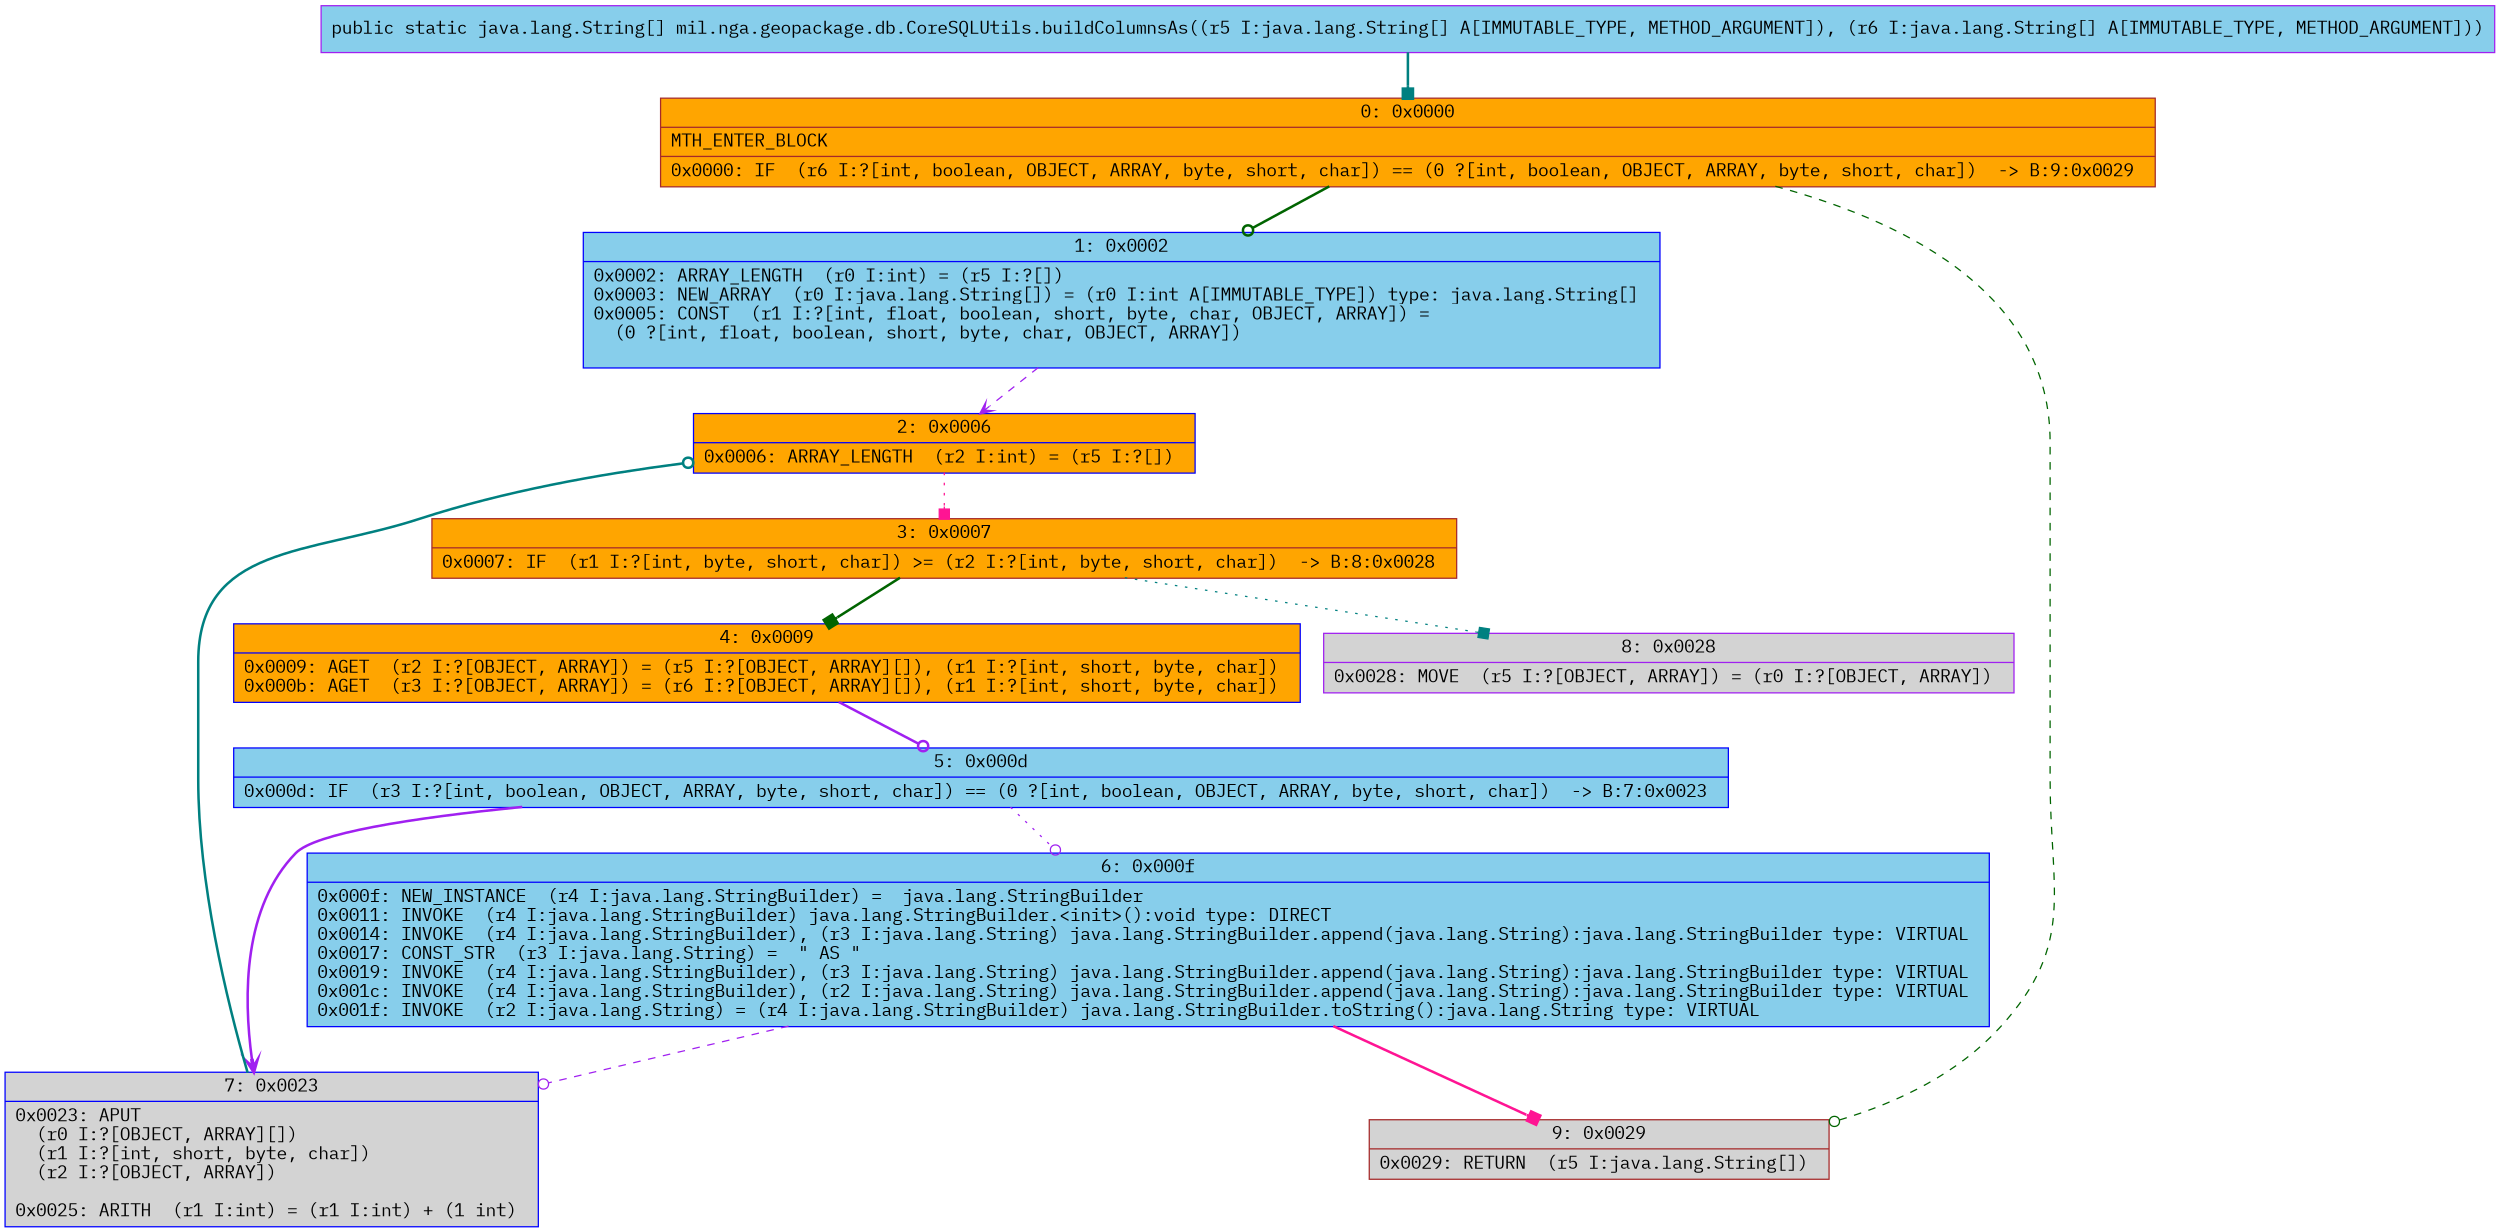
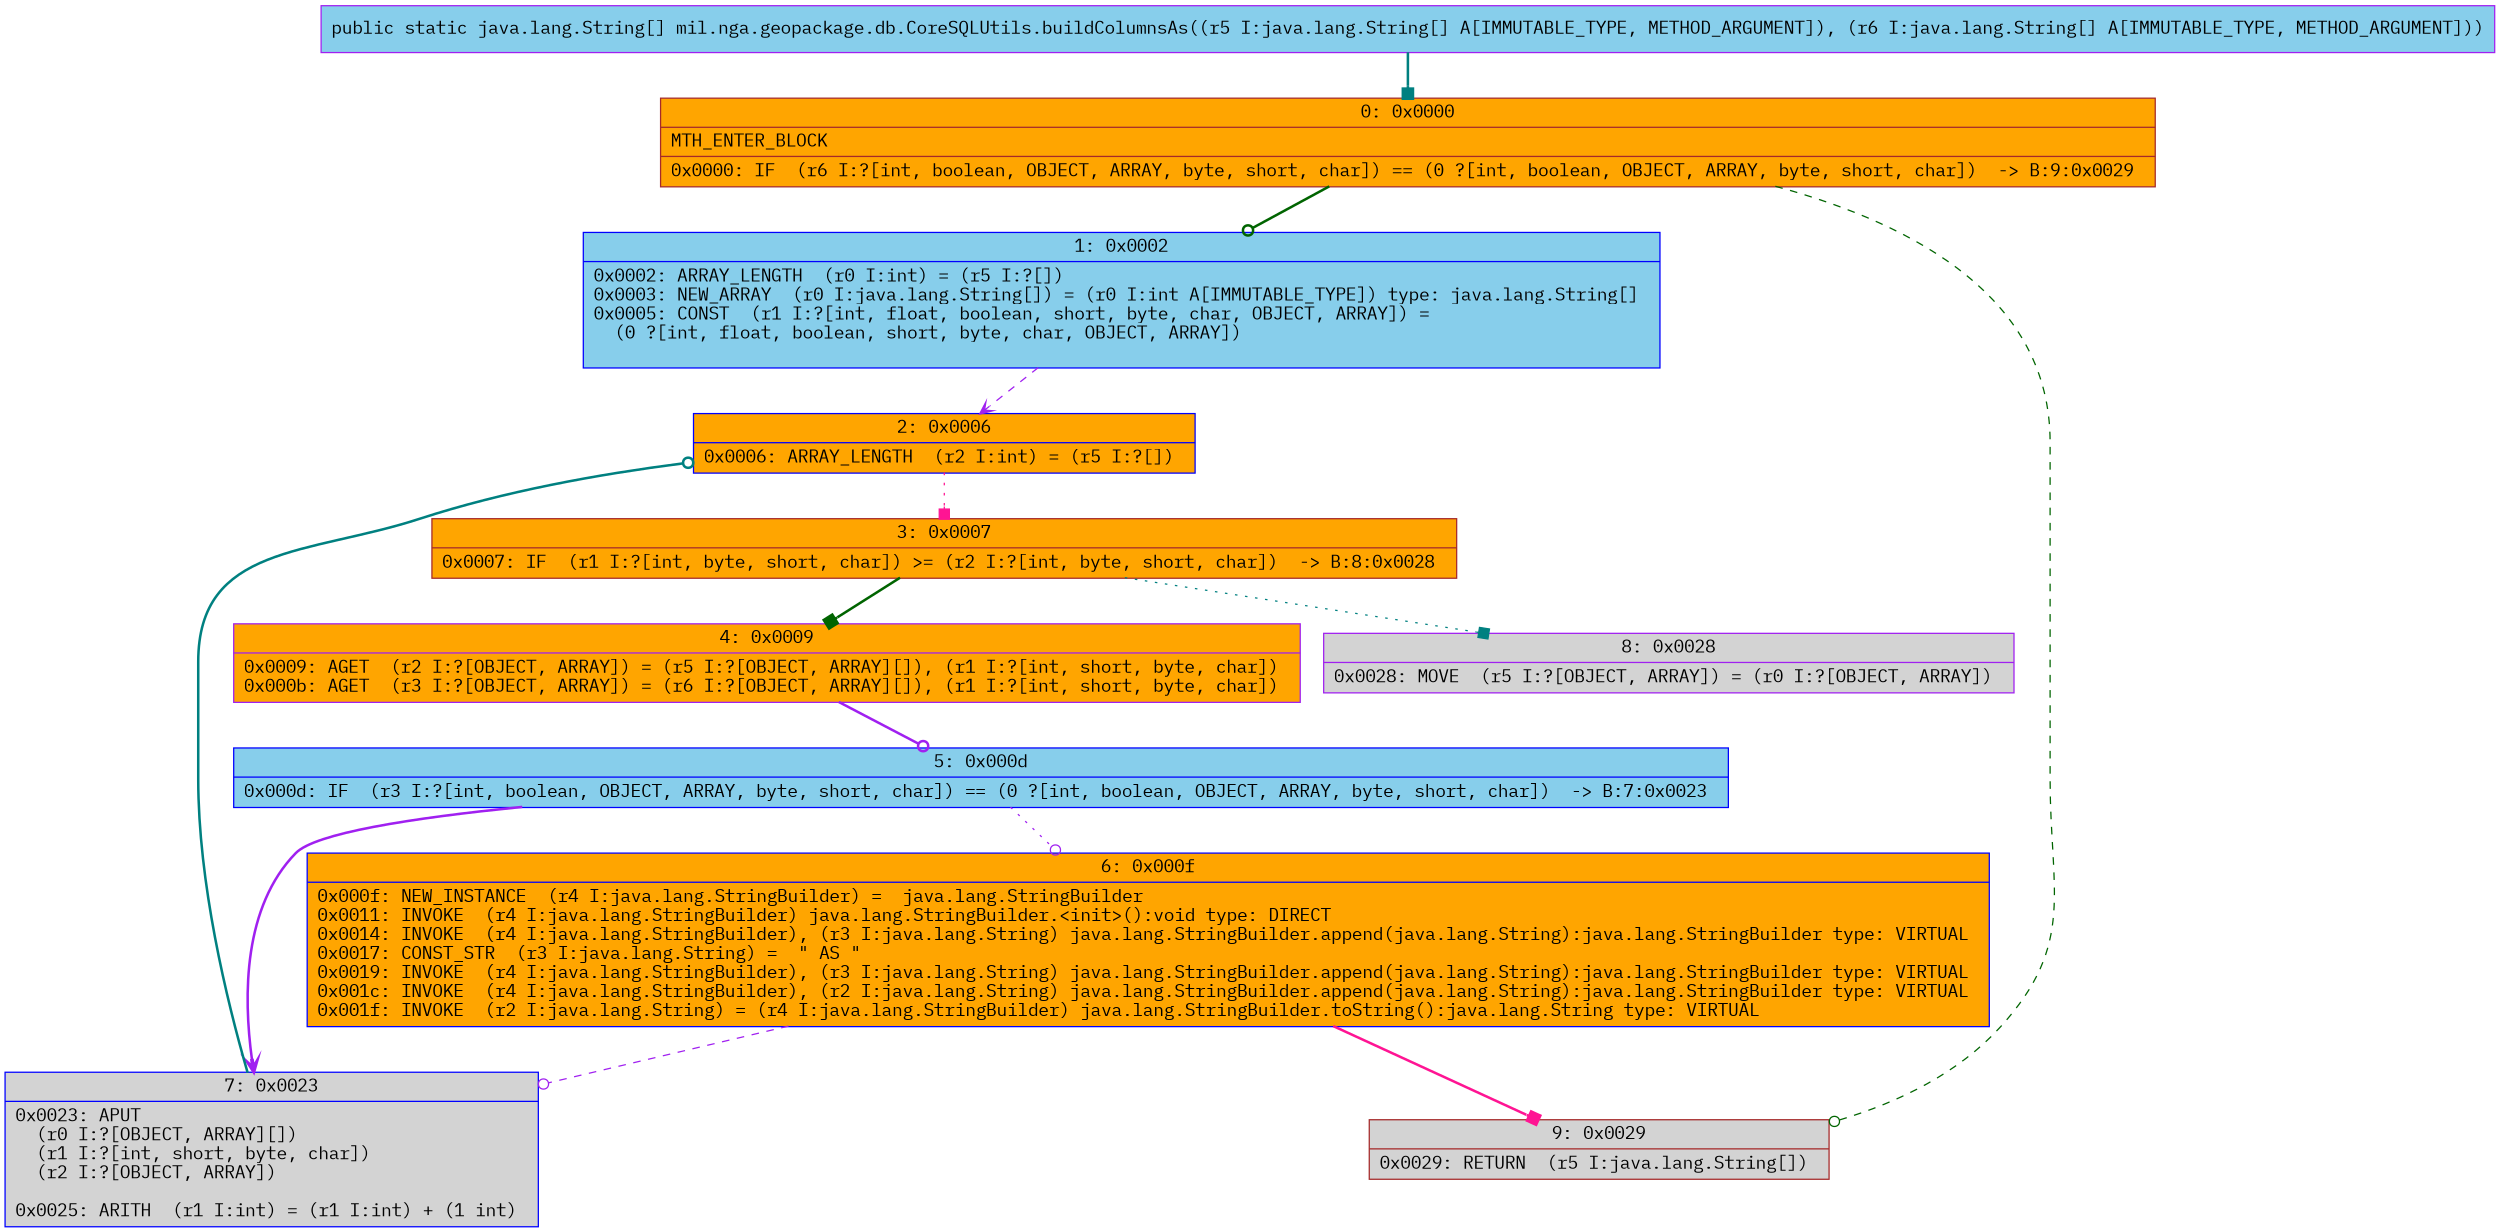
(767, 663) -> (767, 663)
(1148, 940) -> (1148, 940)
